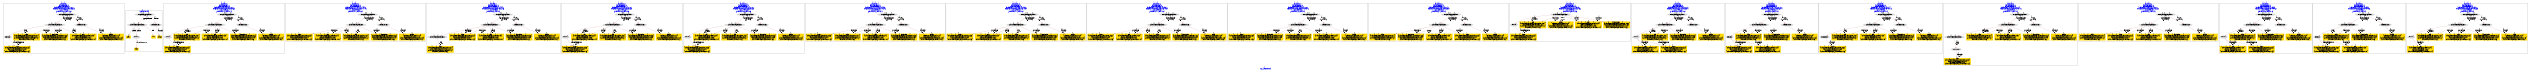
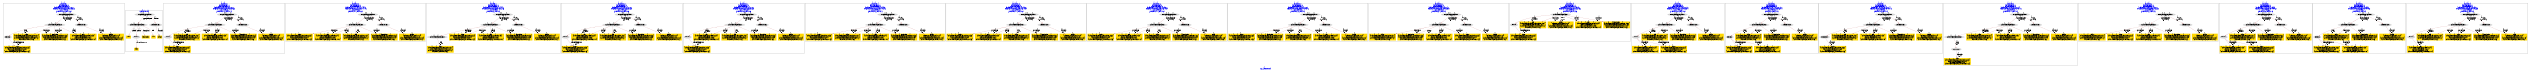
(128, 37) -> (128, 37)
none -> (146, 37)
